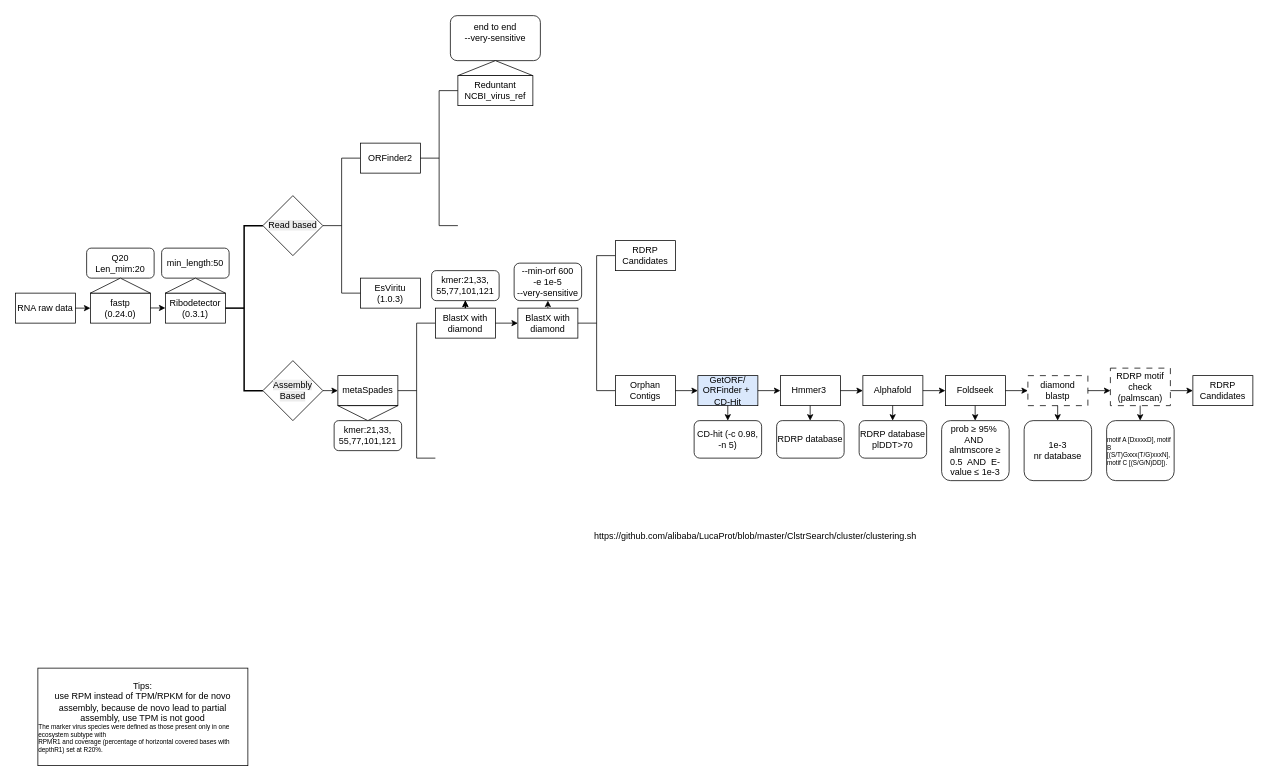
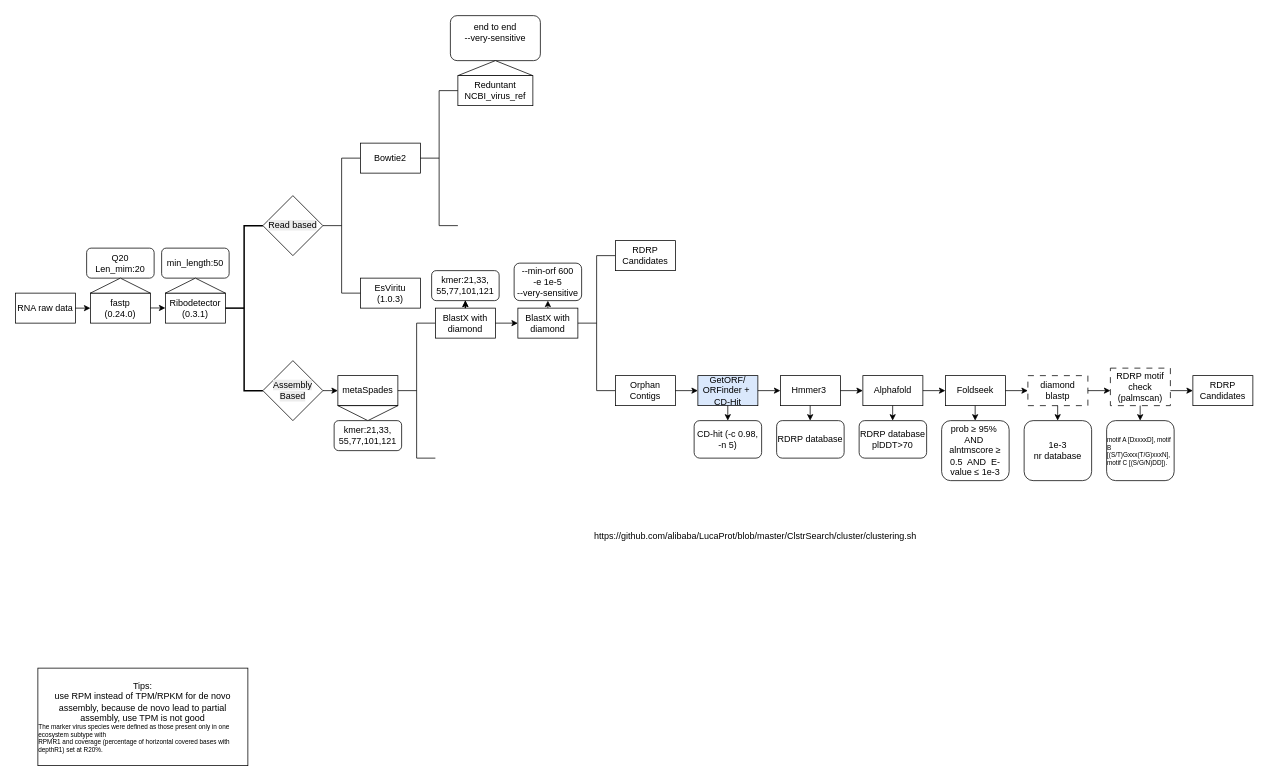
(390, 158) -> (390, 158)
